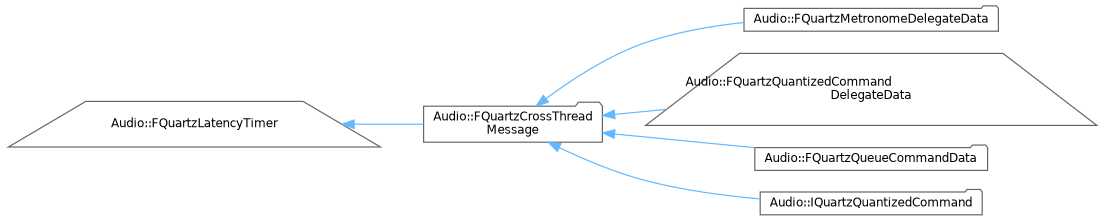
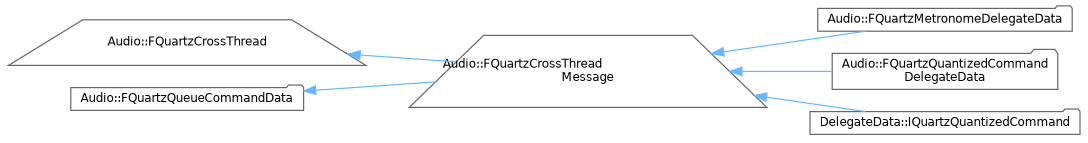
(871, 89) -> (945, 71)
(194, 124) -> (187, 43)
(513, 124) -> (588, 71)
(685, 141) -> (376, 86)
(871, 203) -> (945, 123)
